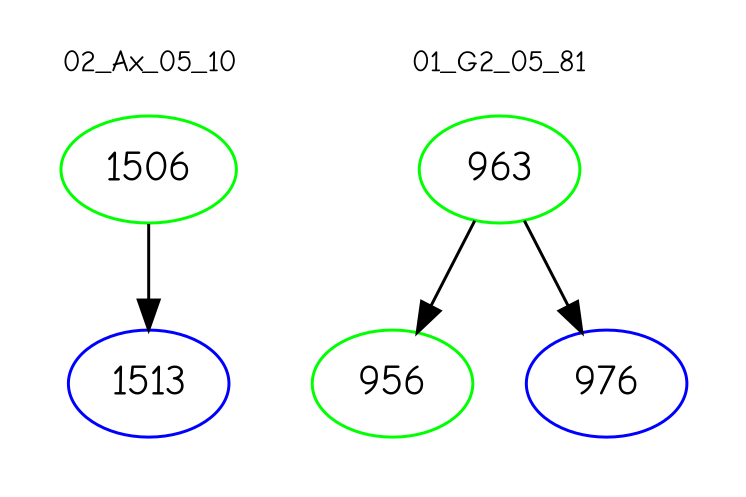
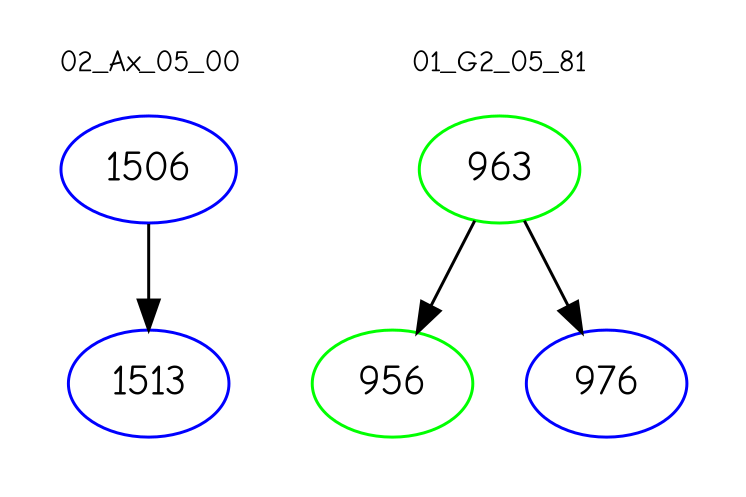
(150, 64) -> (150, 64)
(149, 169) -> (149, 169)
